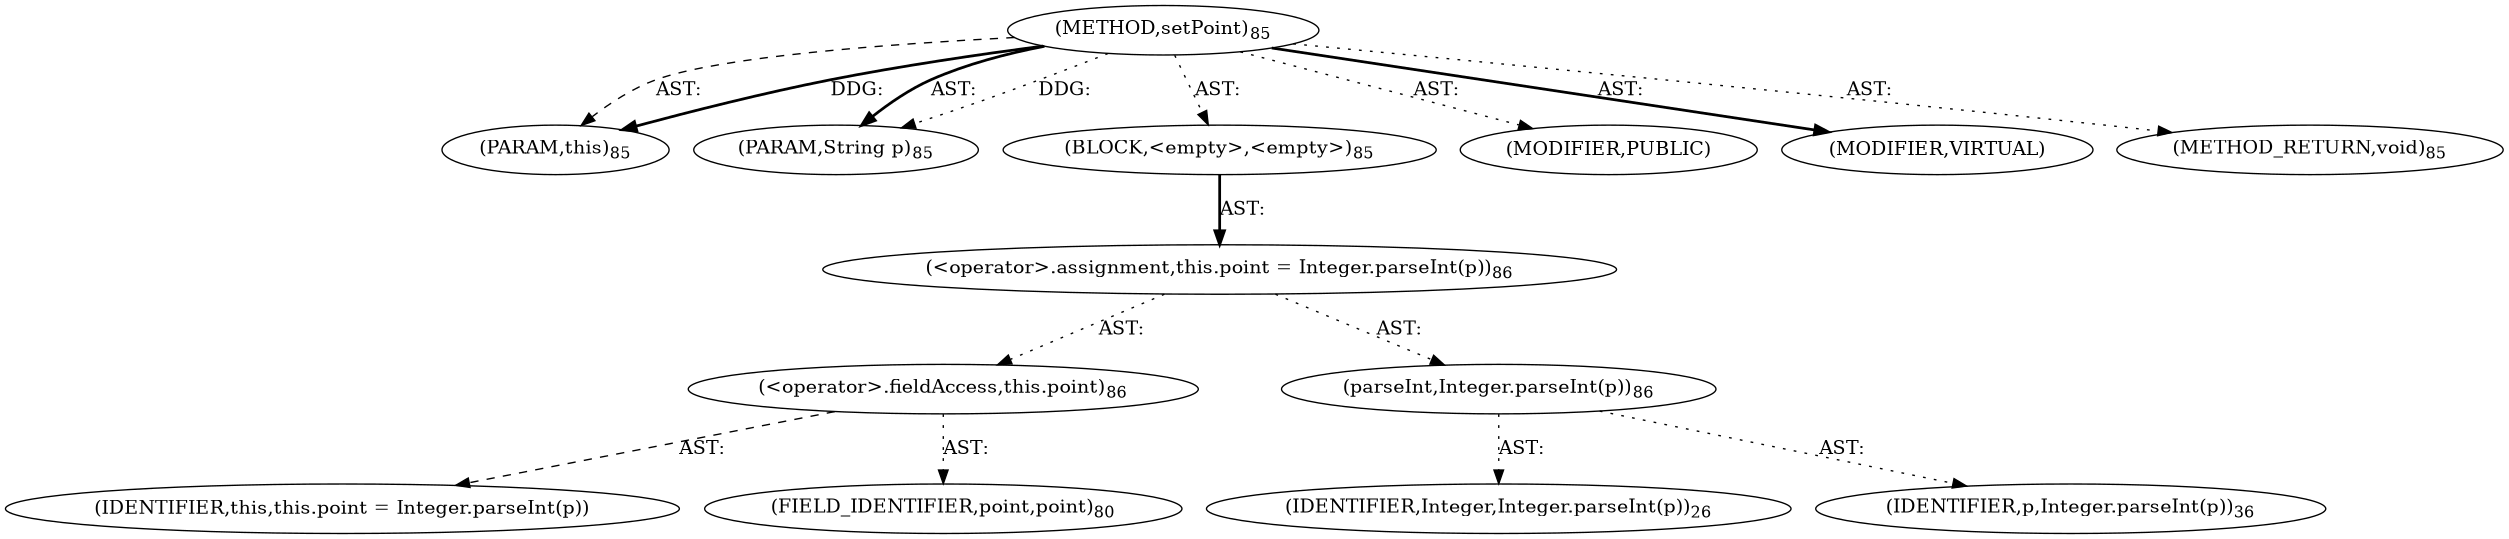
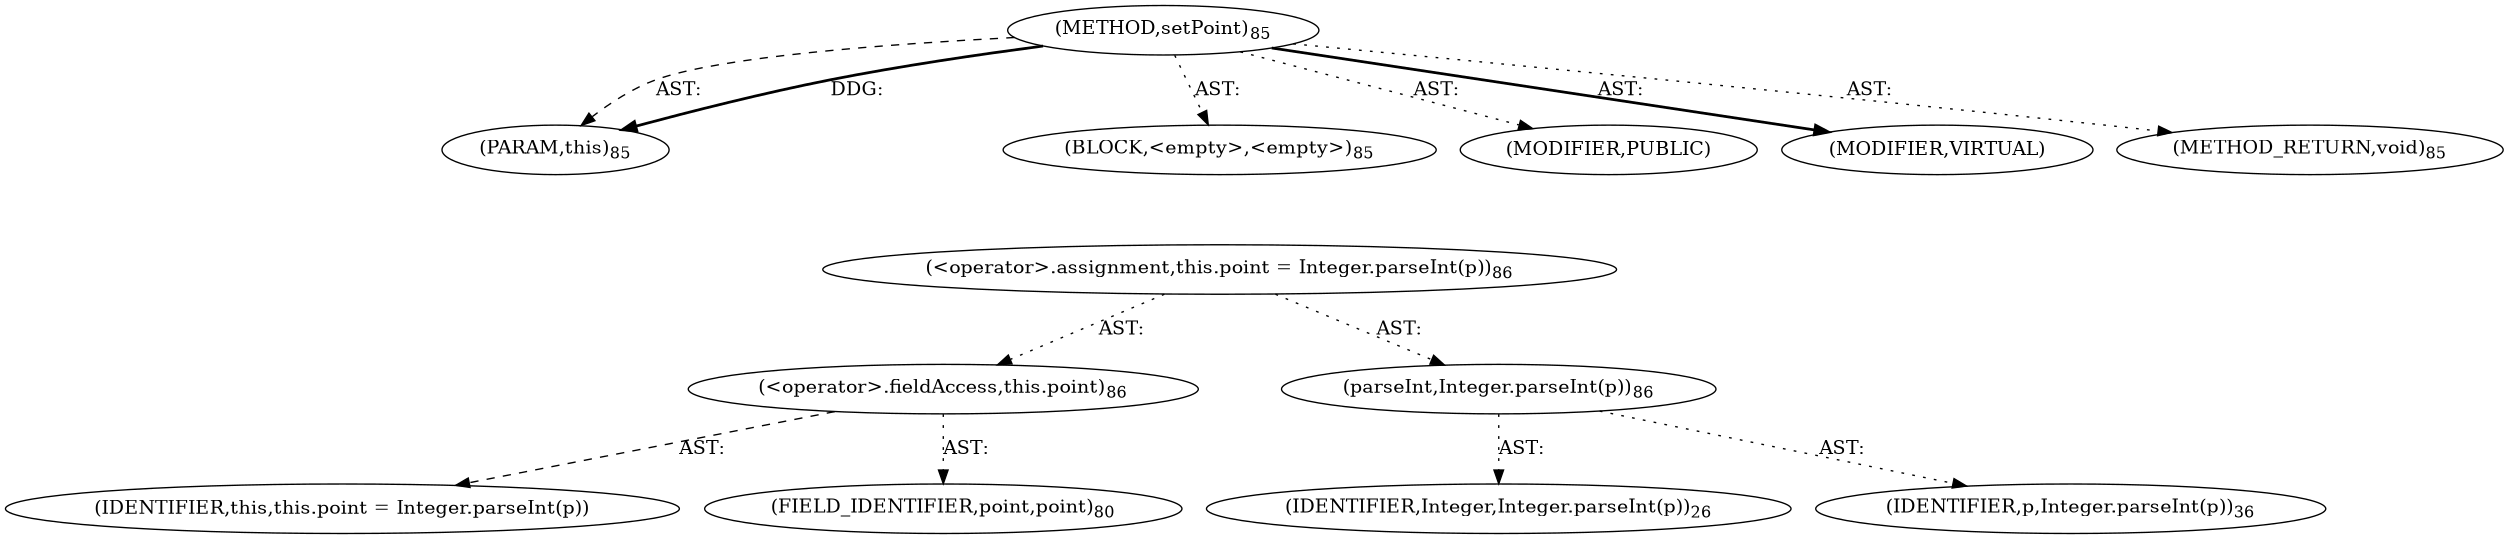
(836, 150) -> none
(1220, 203) -> none
